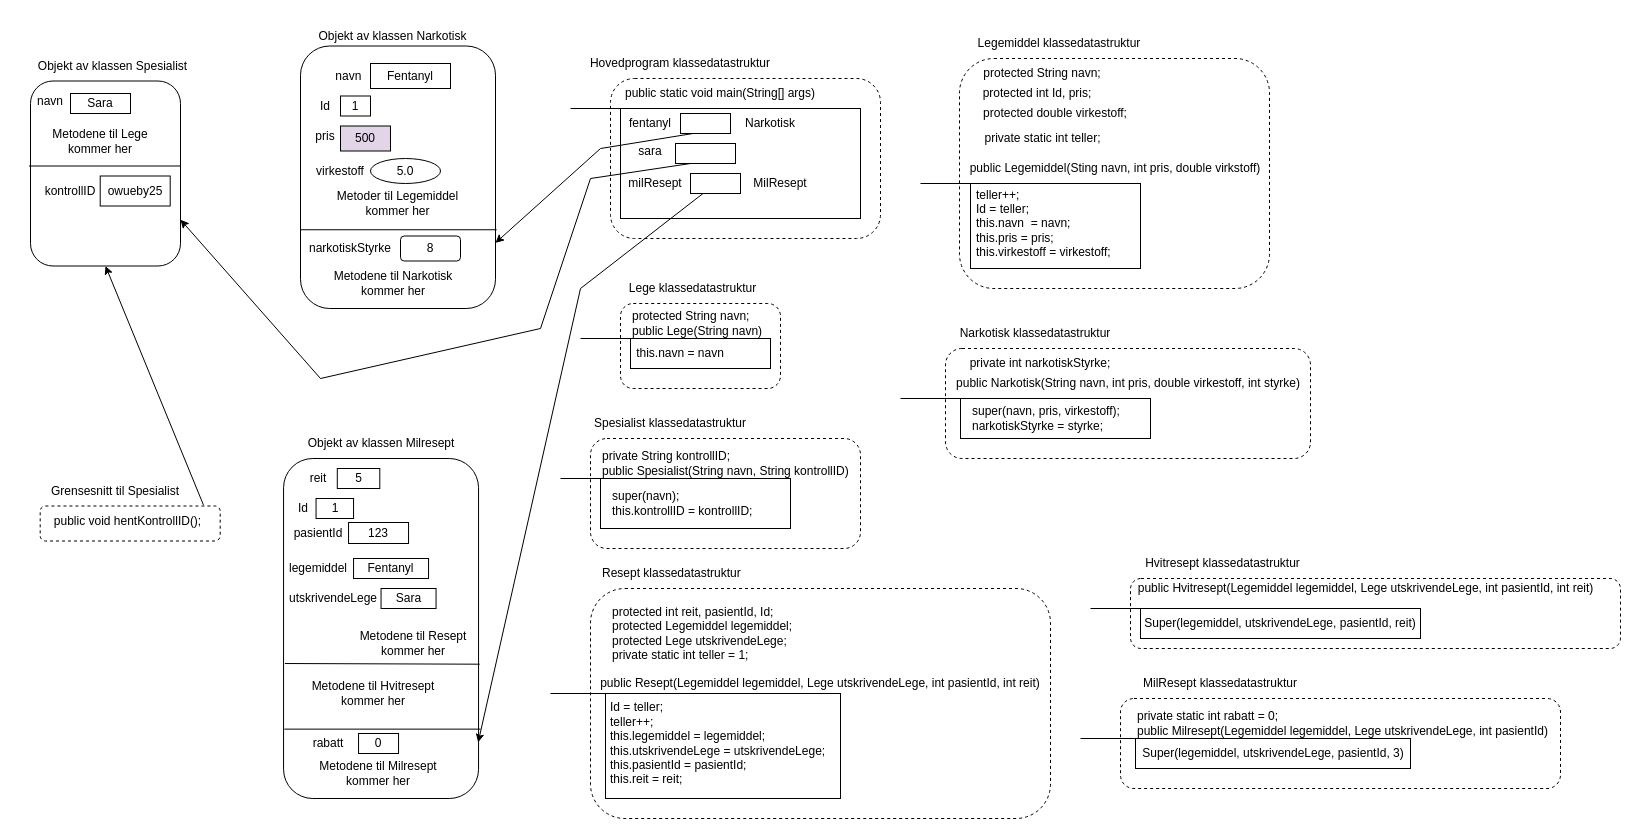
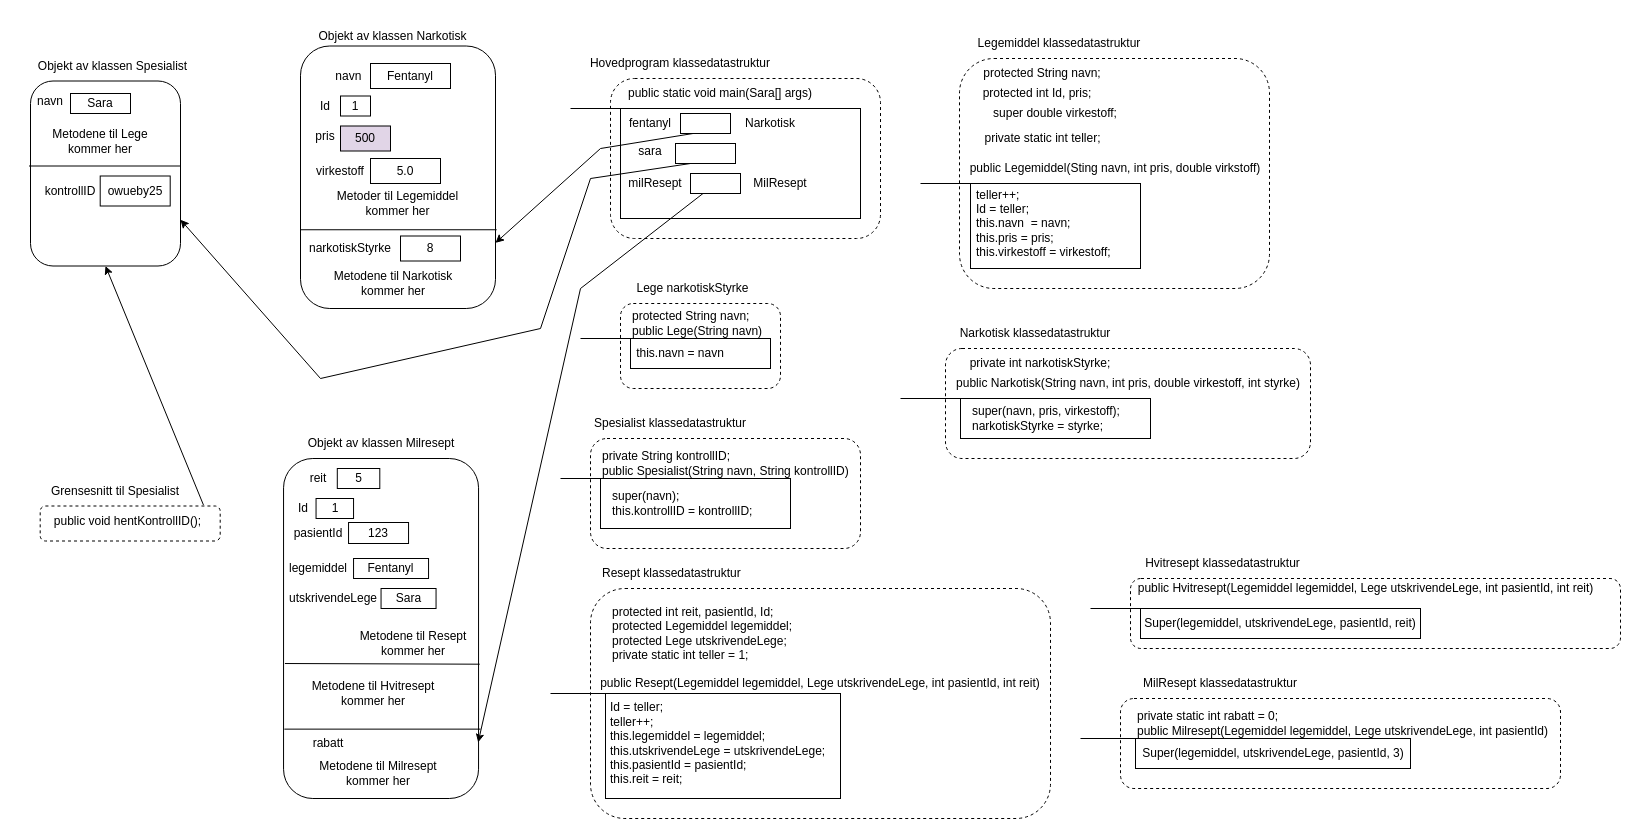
(721, 94) -> (721, 94)
(1056, 114) -> (1056, 114)
(406, 171) -> (406, 171)
(431, 249) -> (431, 249)
(693, 289) -> (693, 289)
(379, 744) -> none
